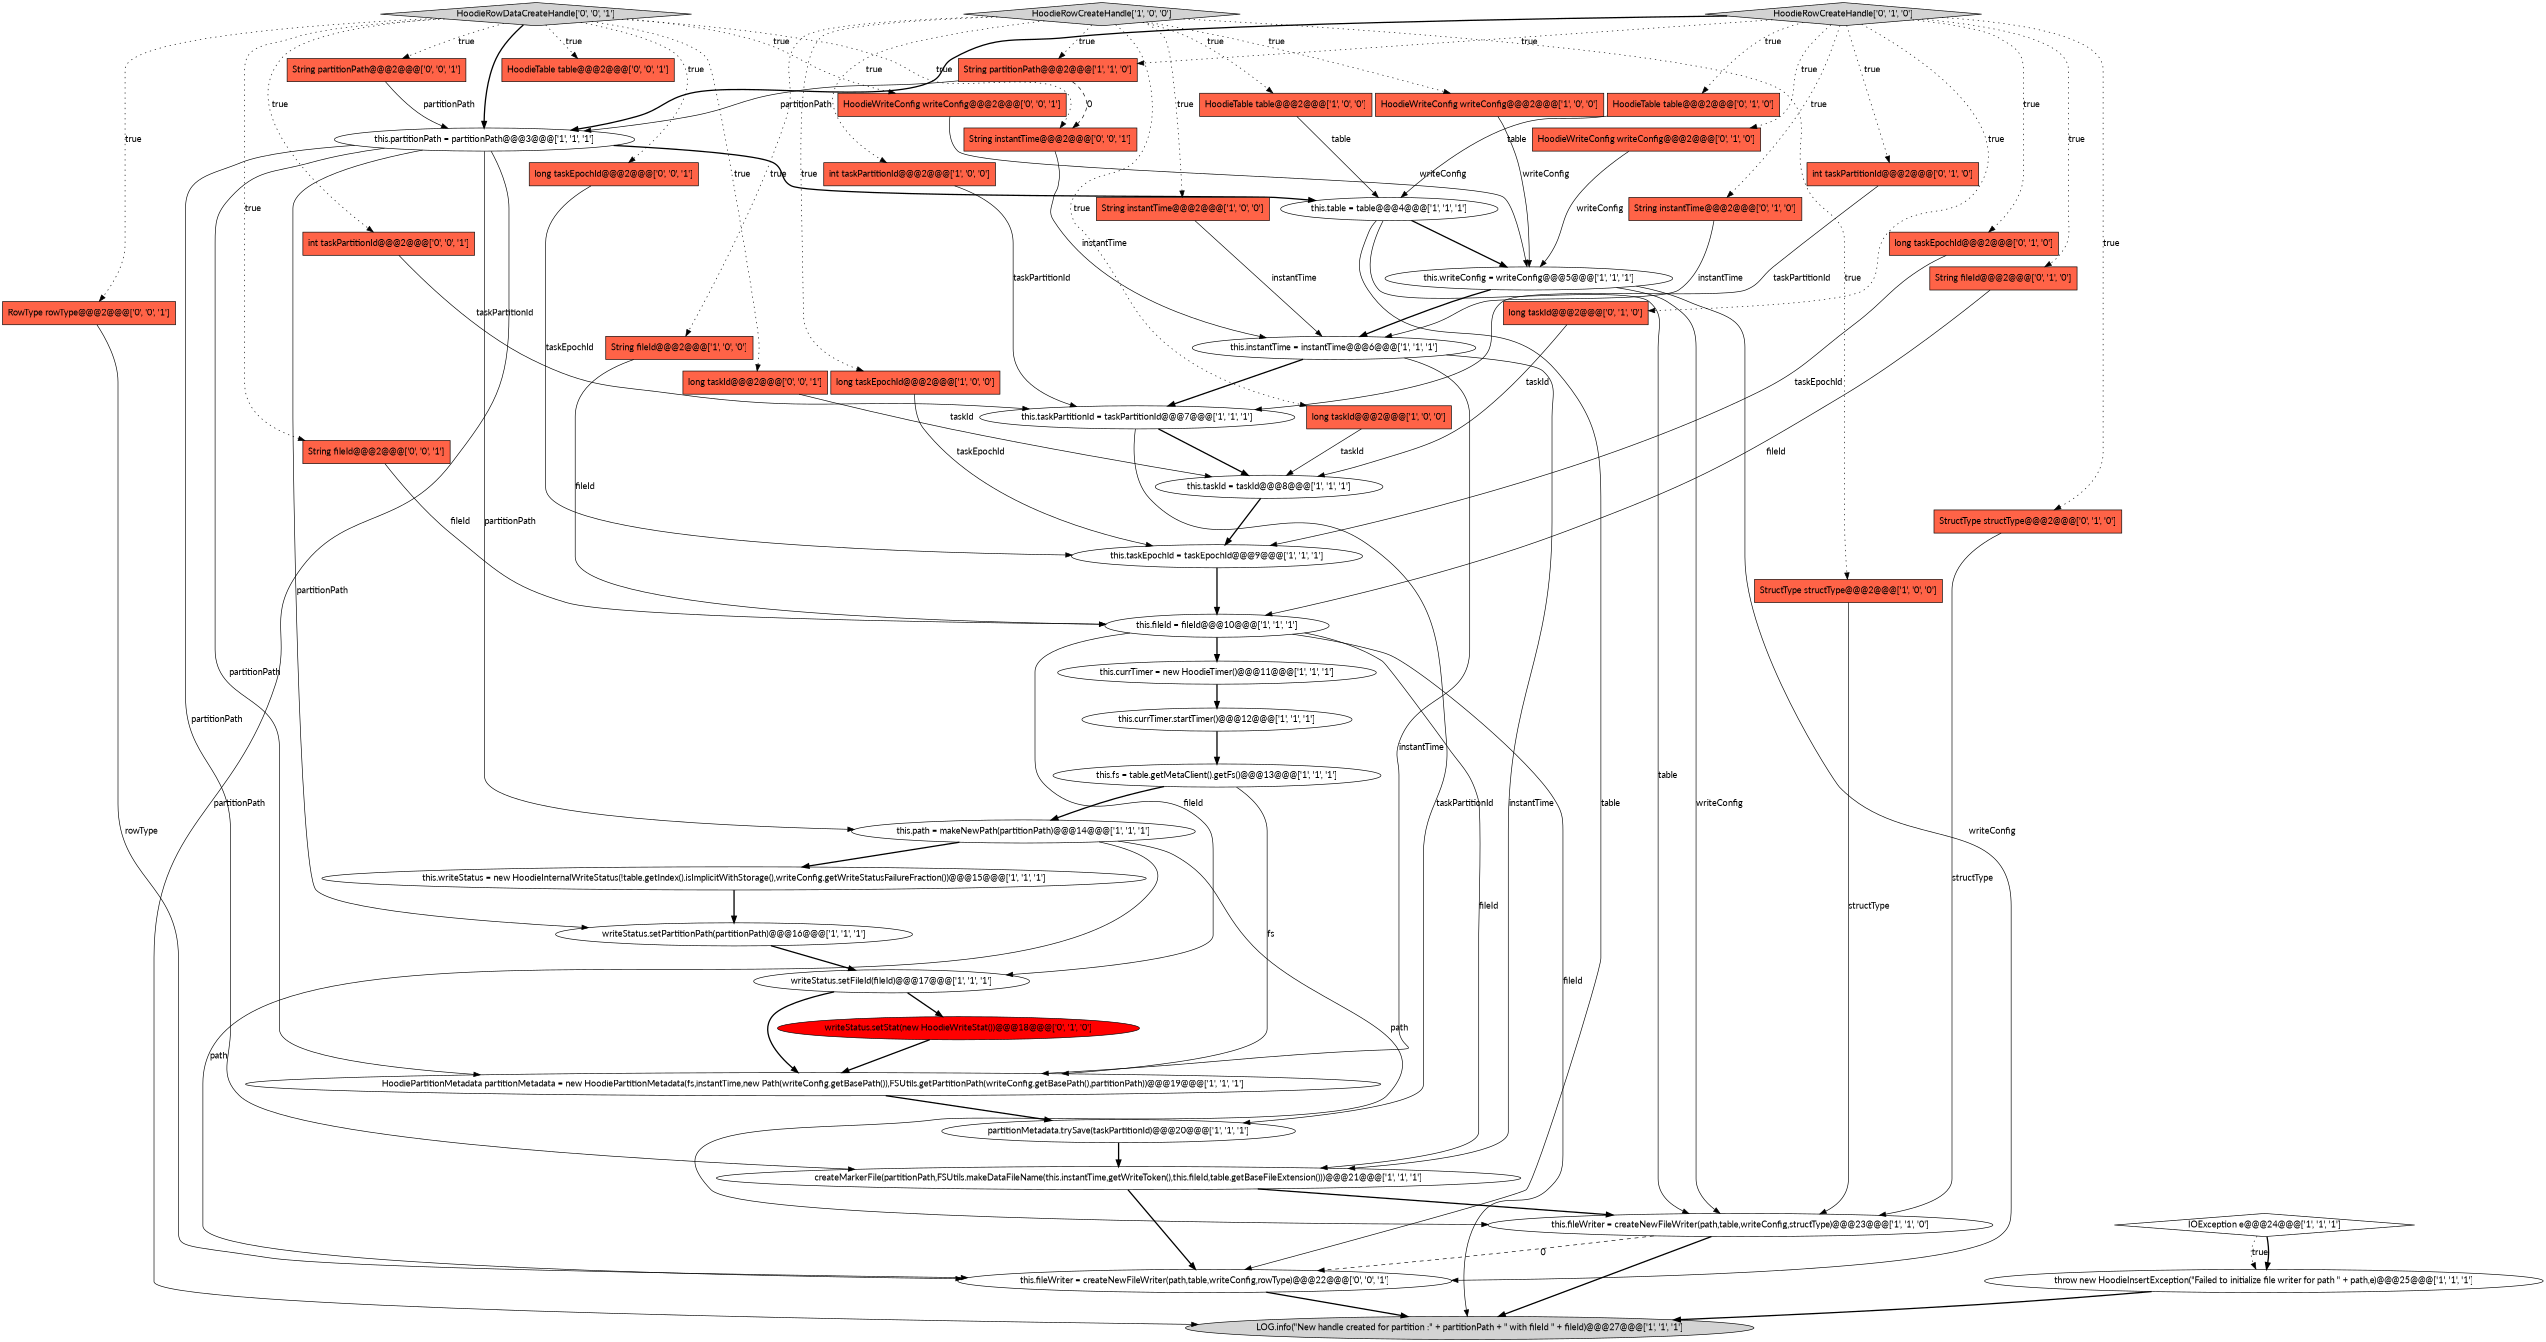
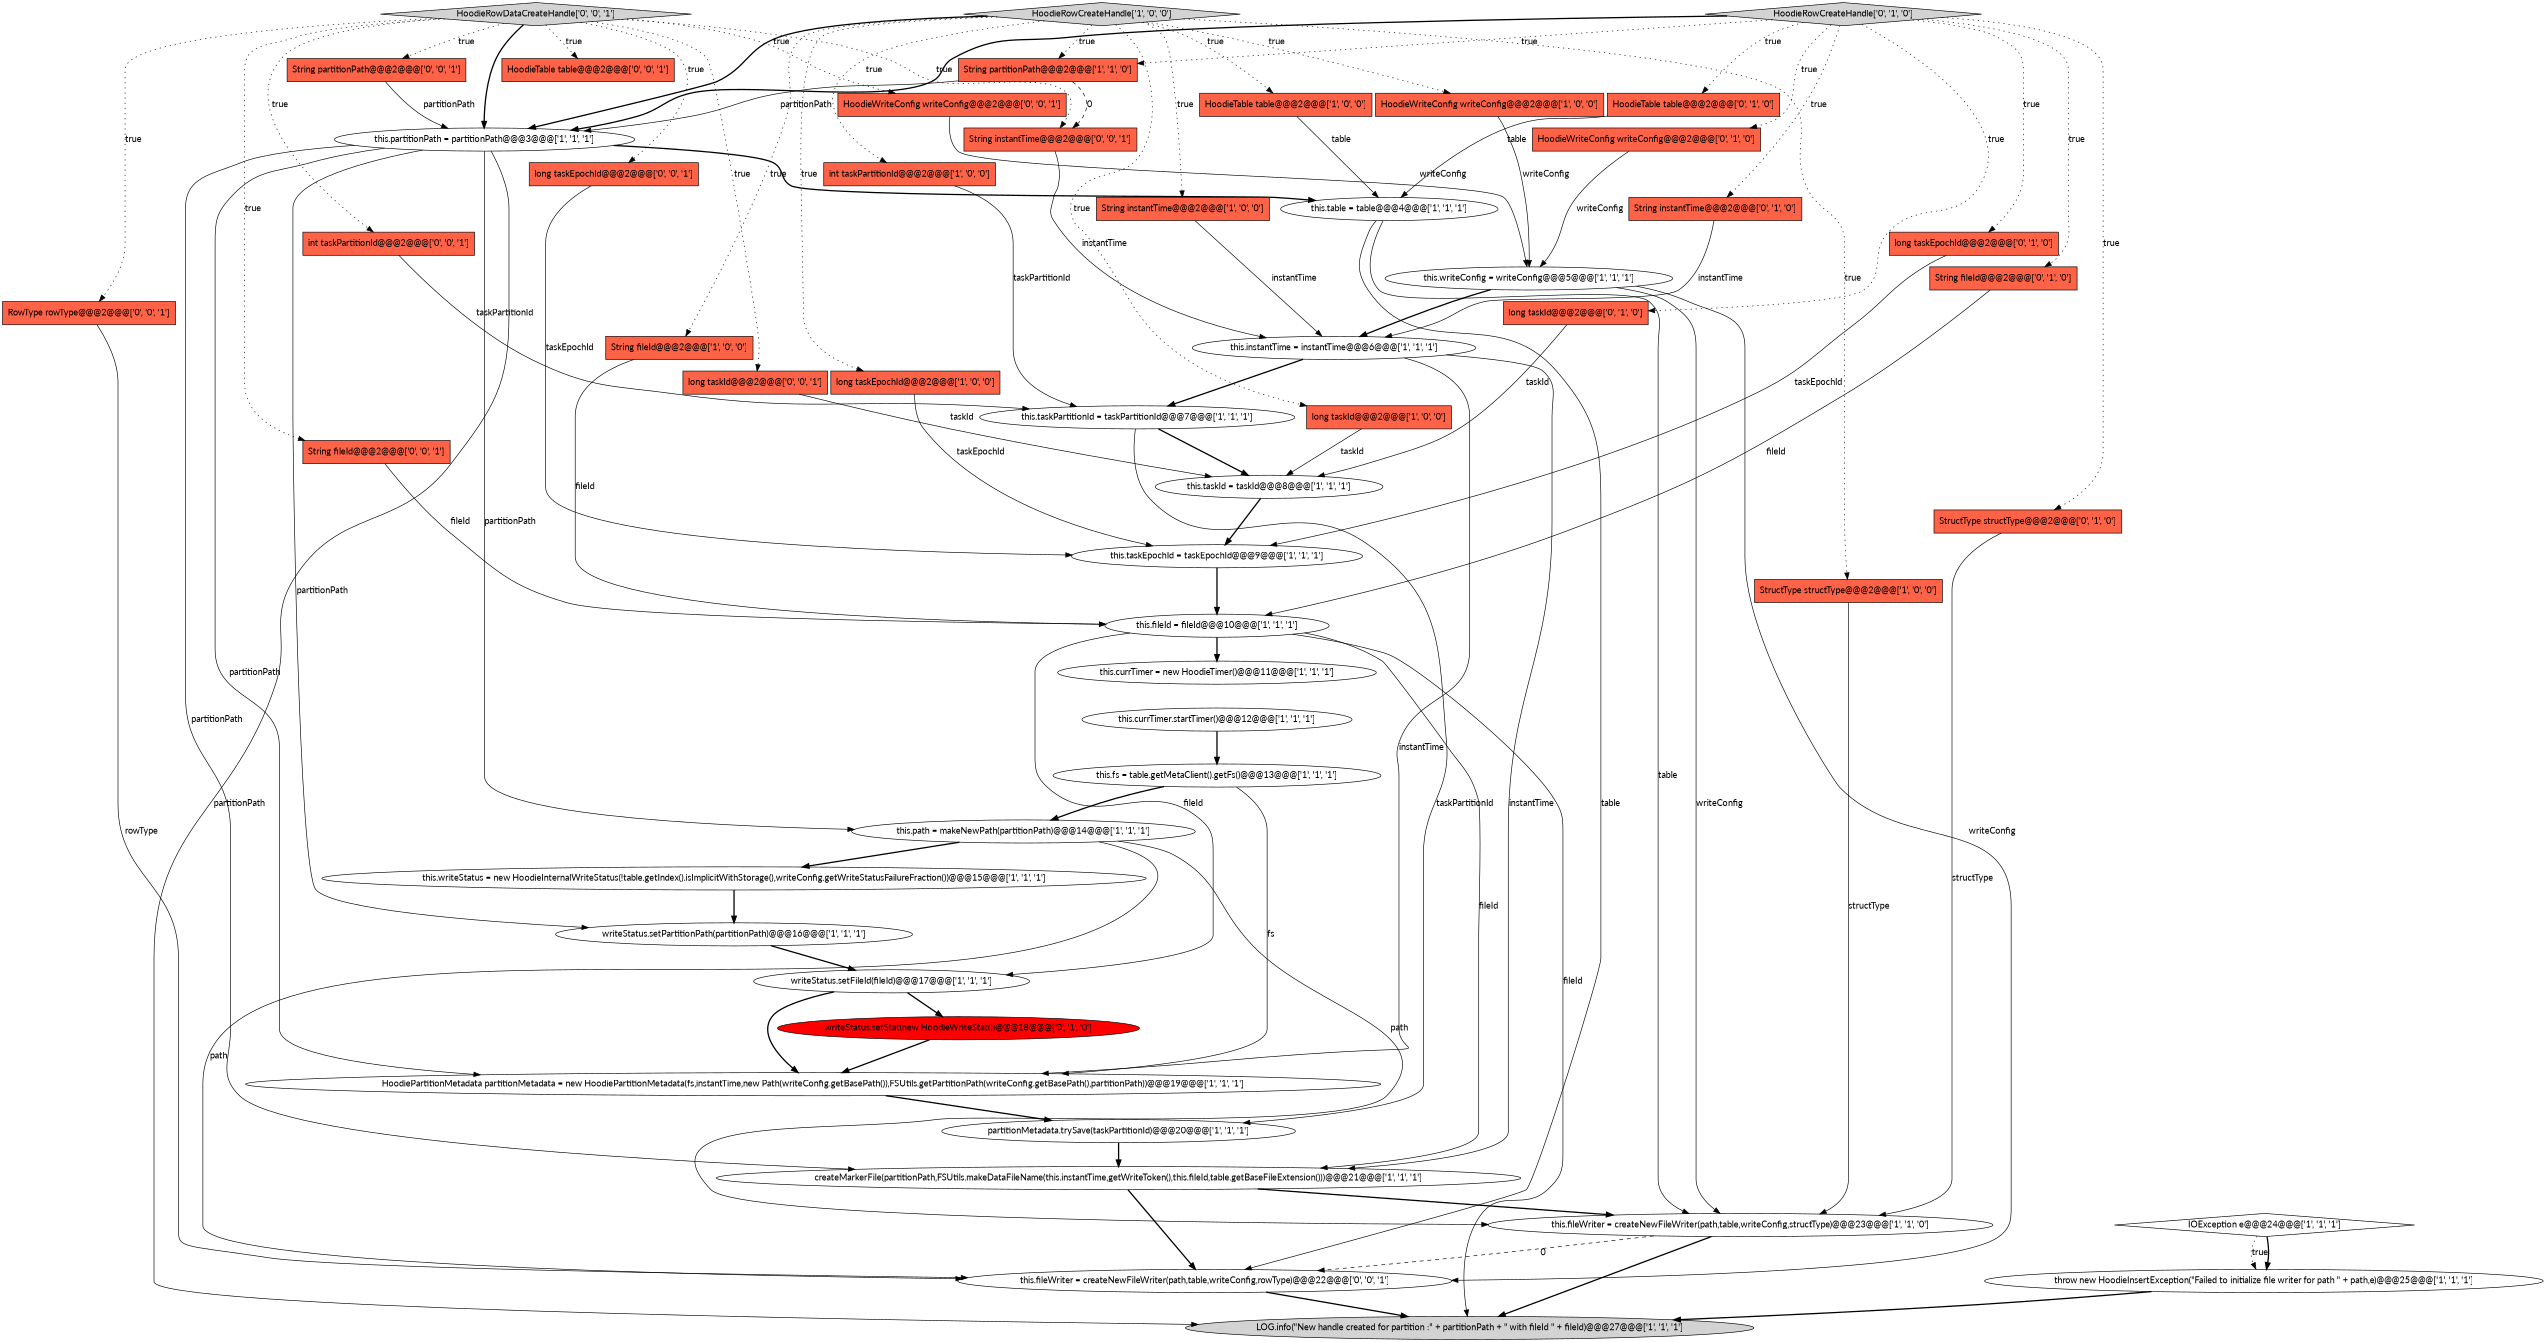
none -> (756, 50)
(1893, 174) -> none
(1456, 242) -> none
(1217, 693) -> none
